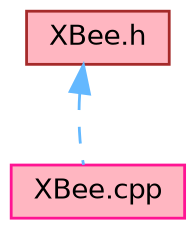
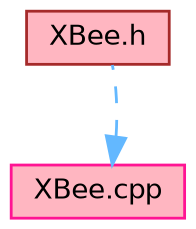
(79, 129) -> (116, 101)
